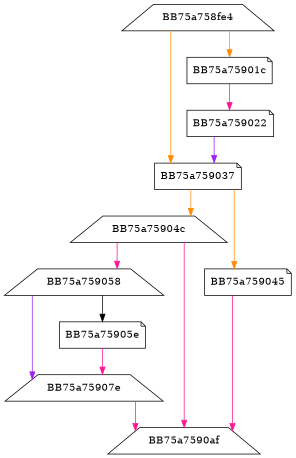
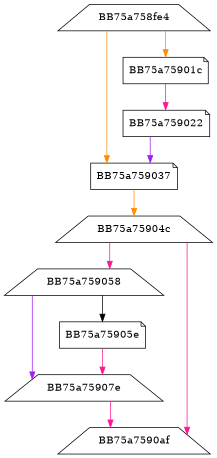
(248, 282) -> none
